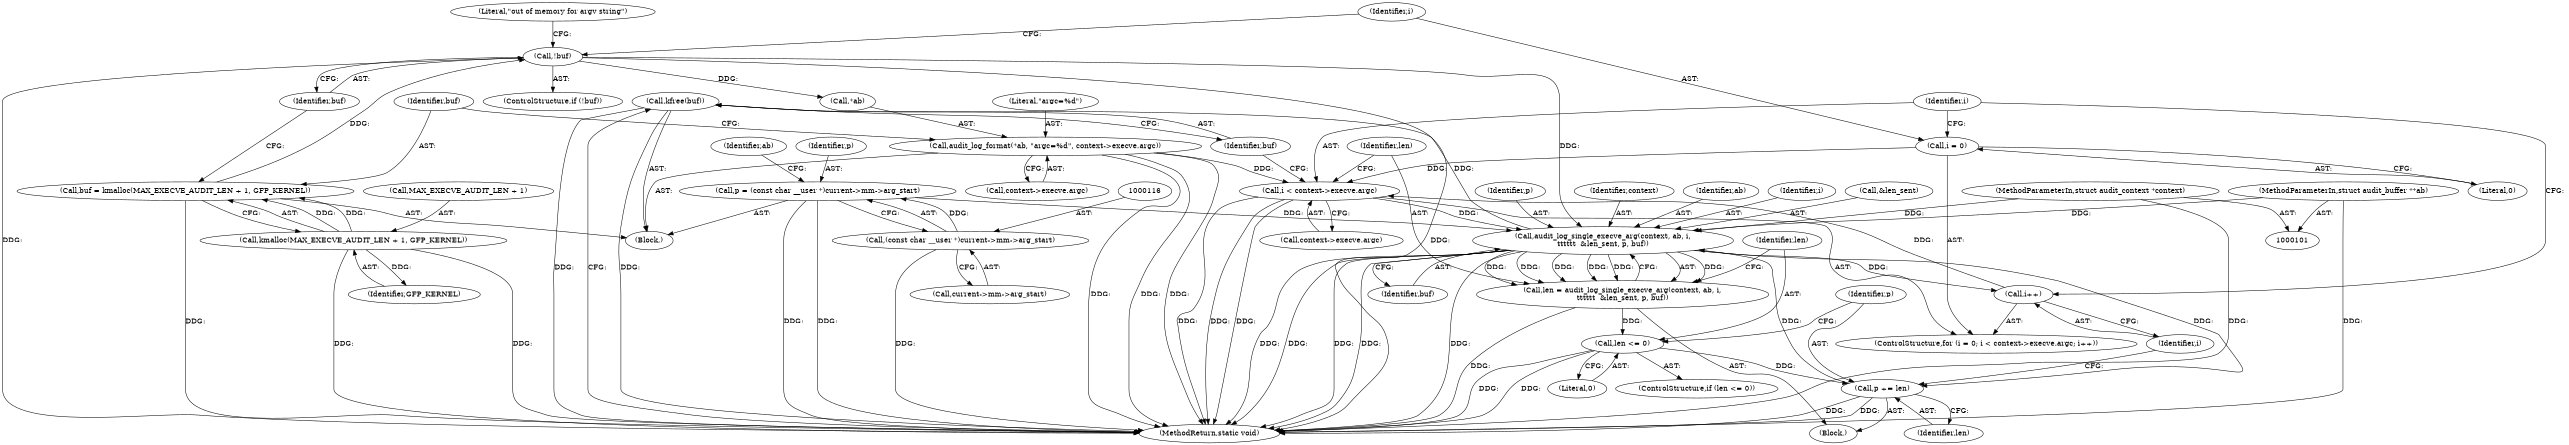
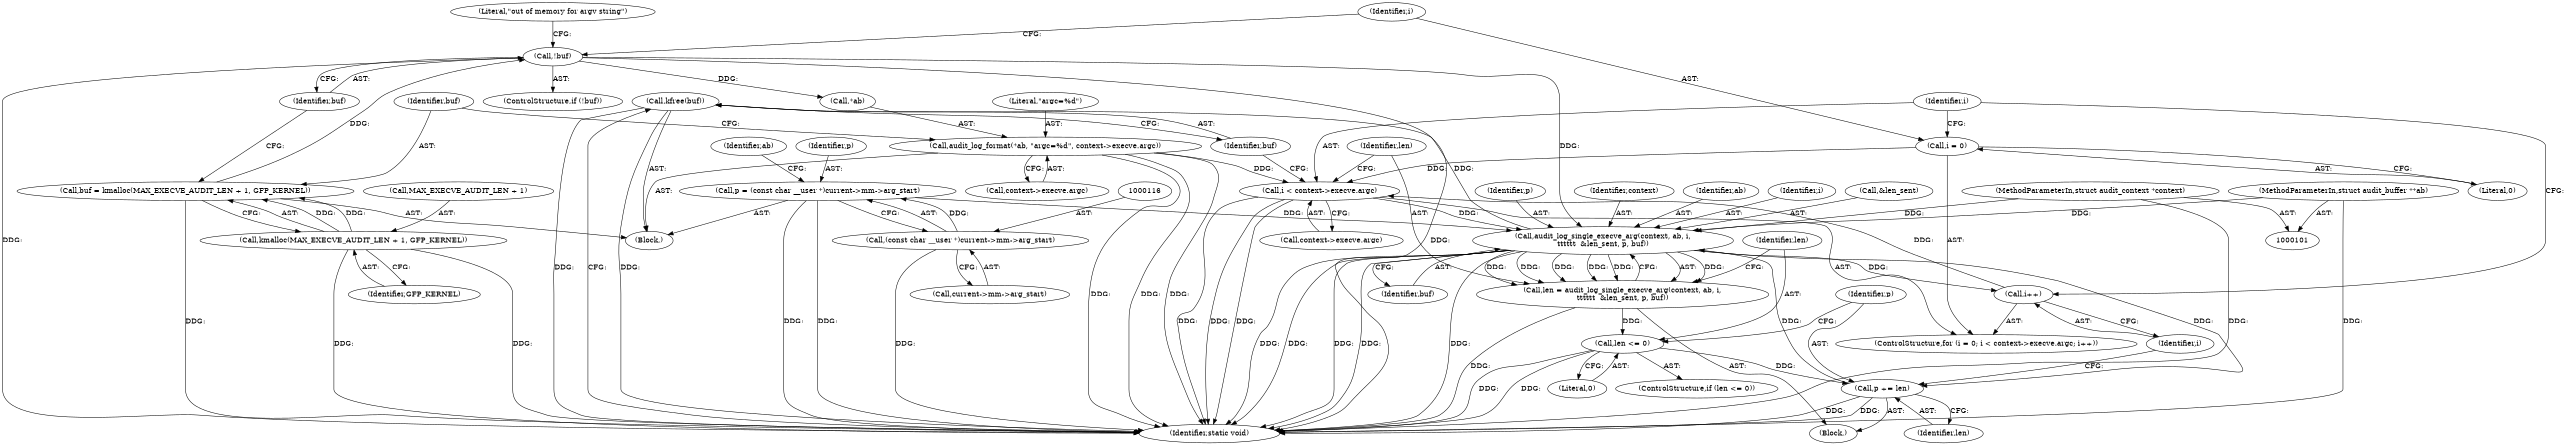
(403, 268) -> (403, 268)
(1209, 434) -> (1209, 434)
